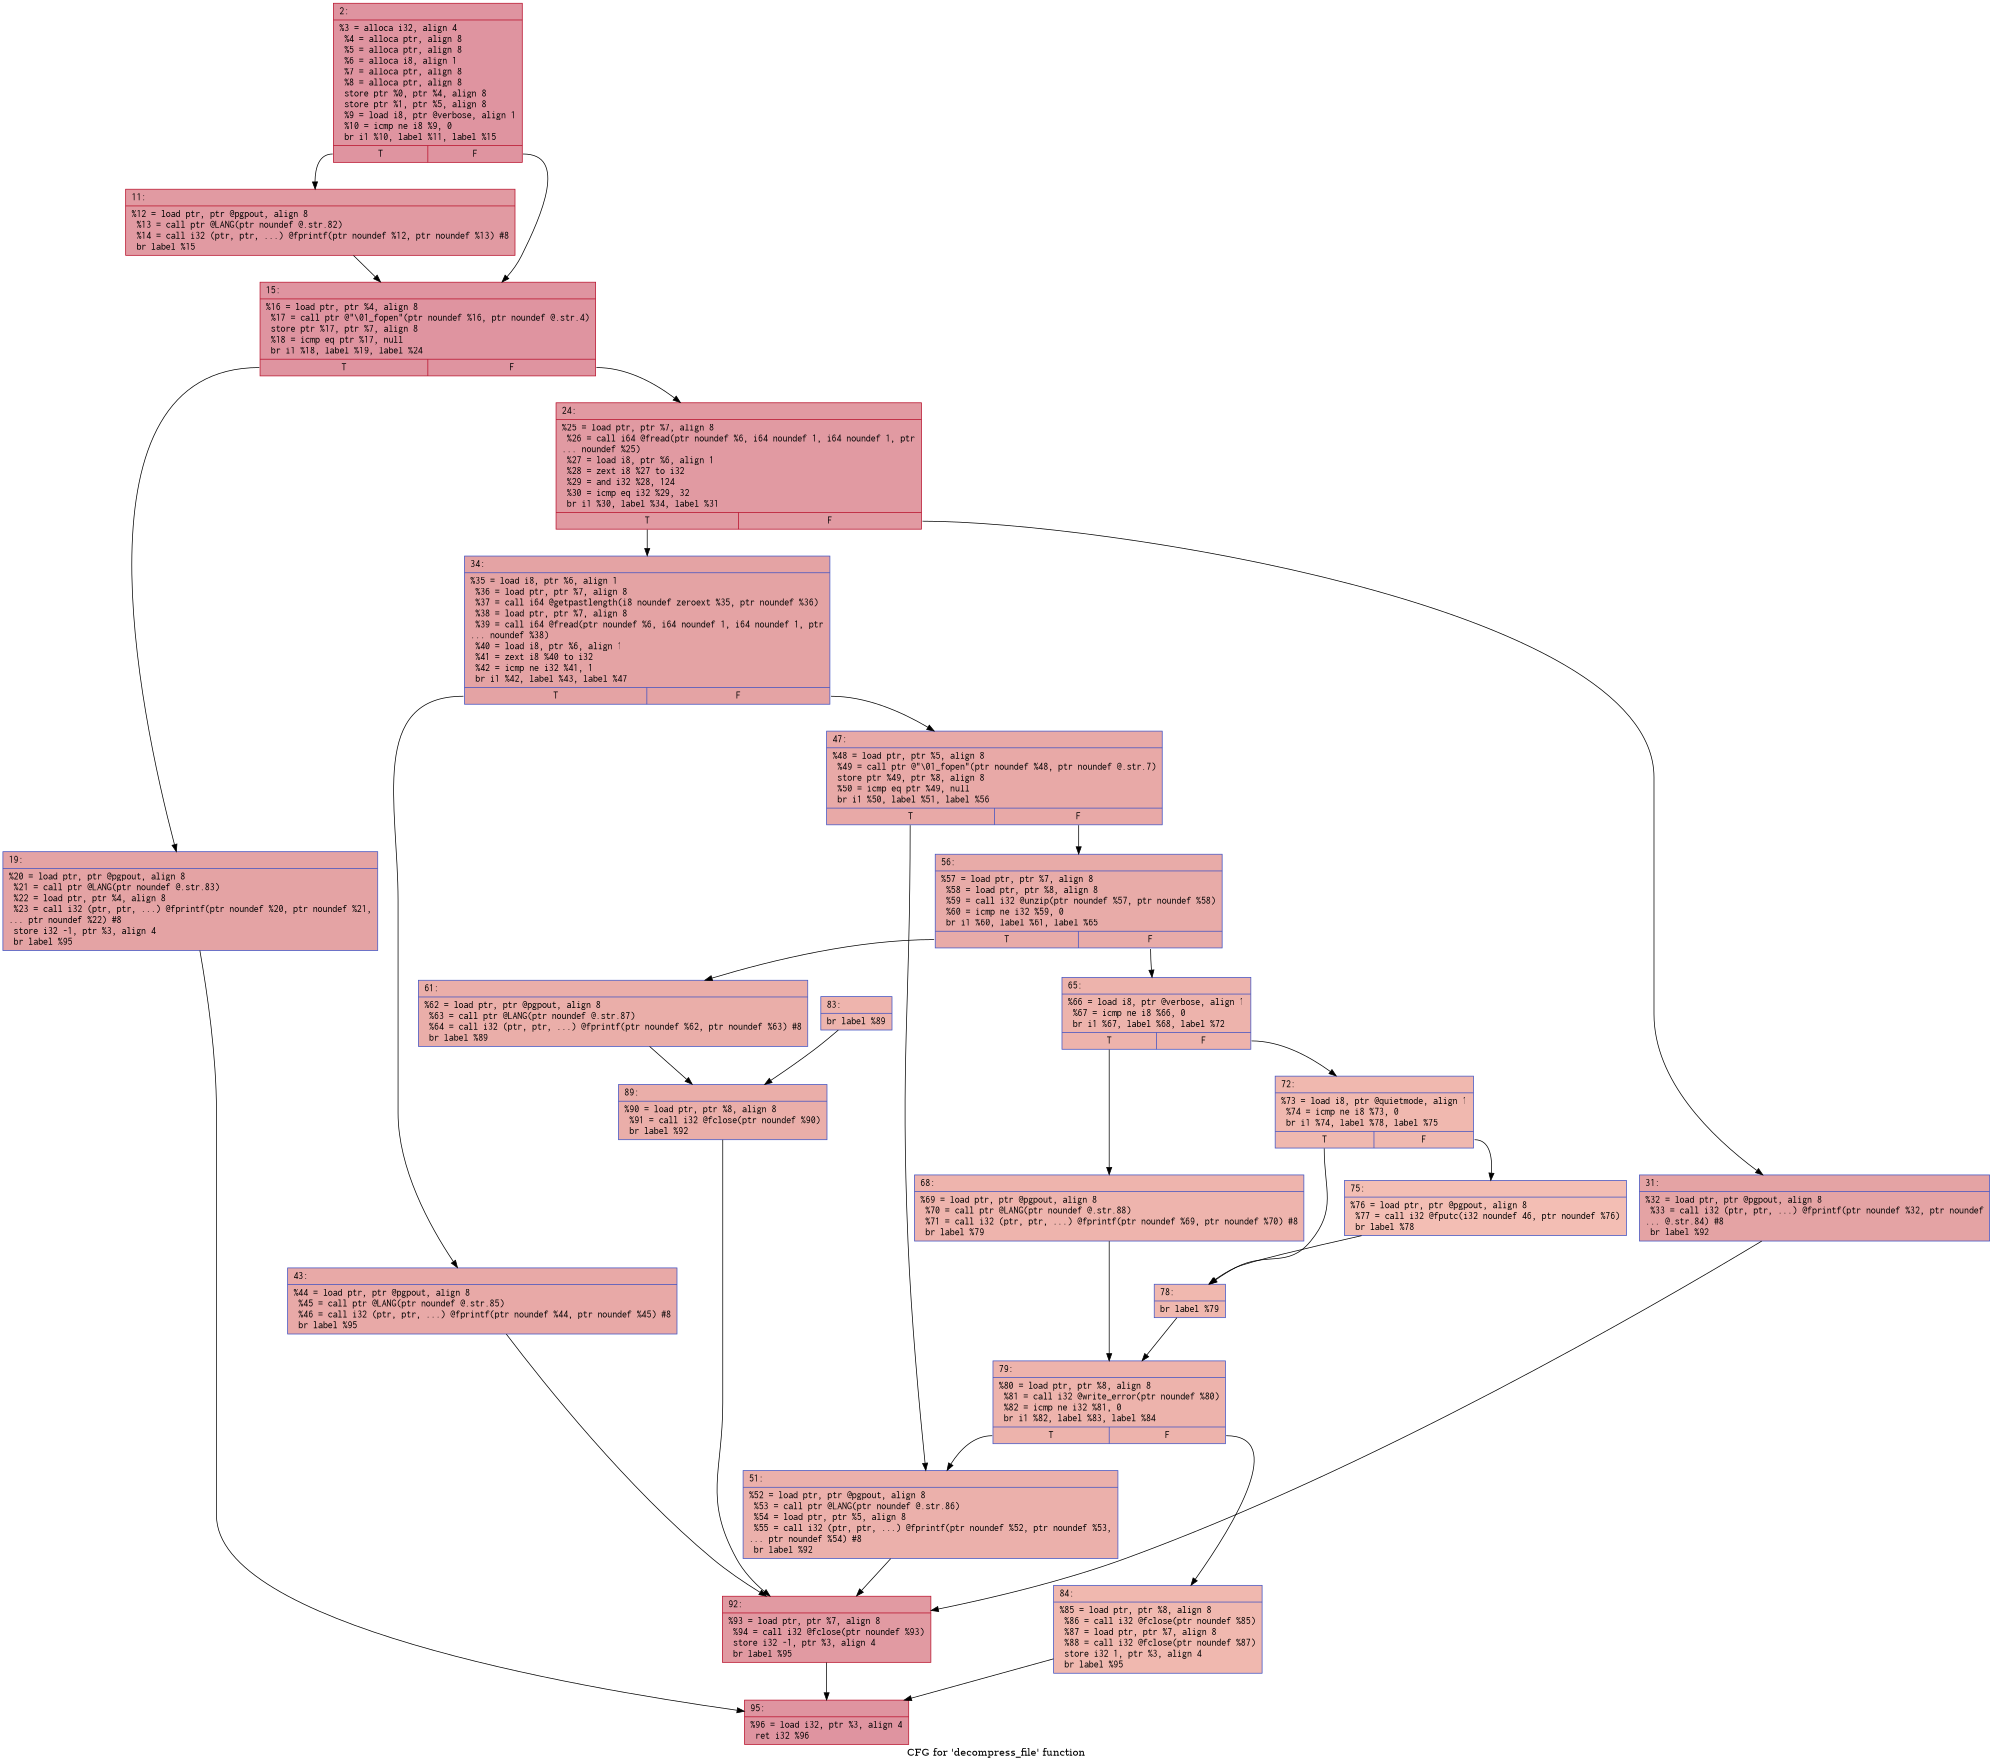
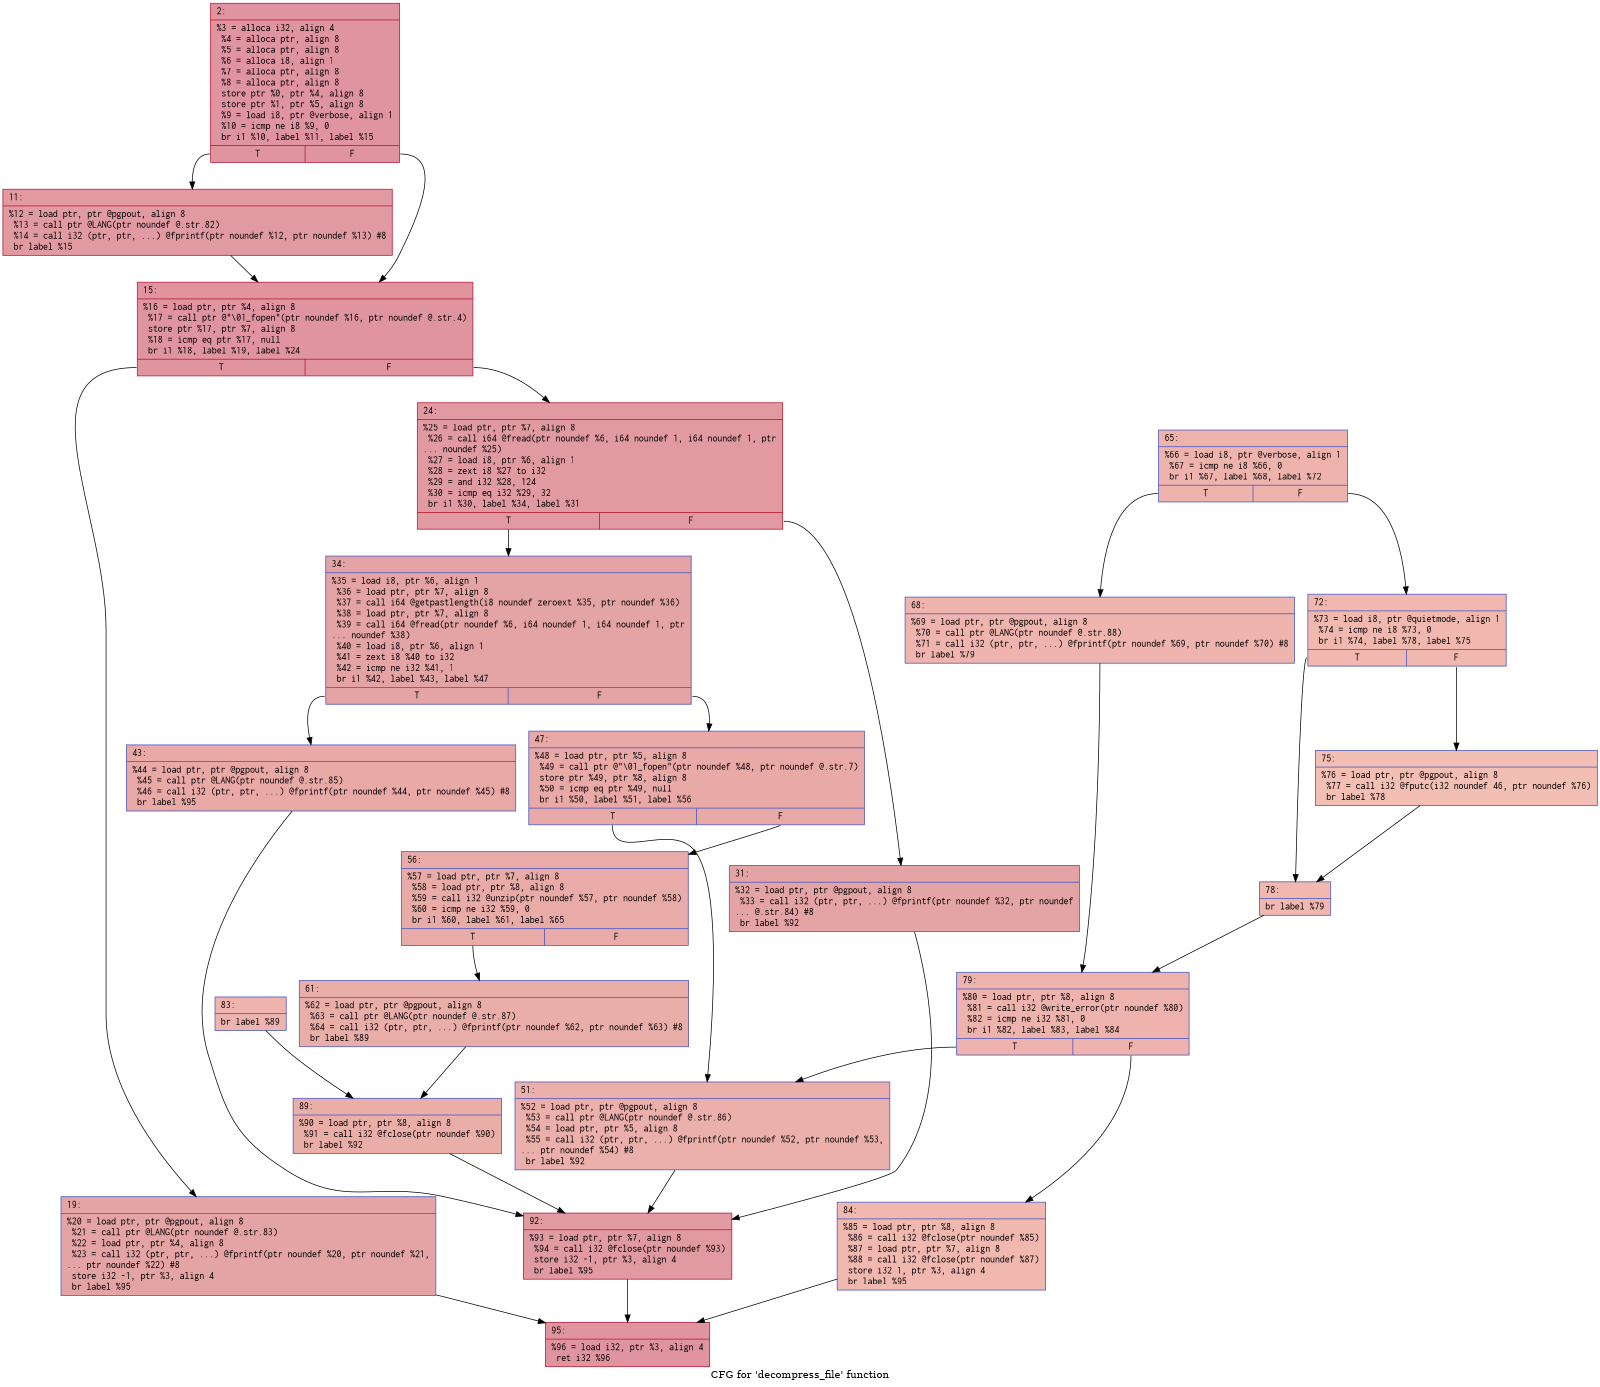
(1151, 959) -> none
